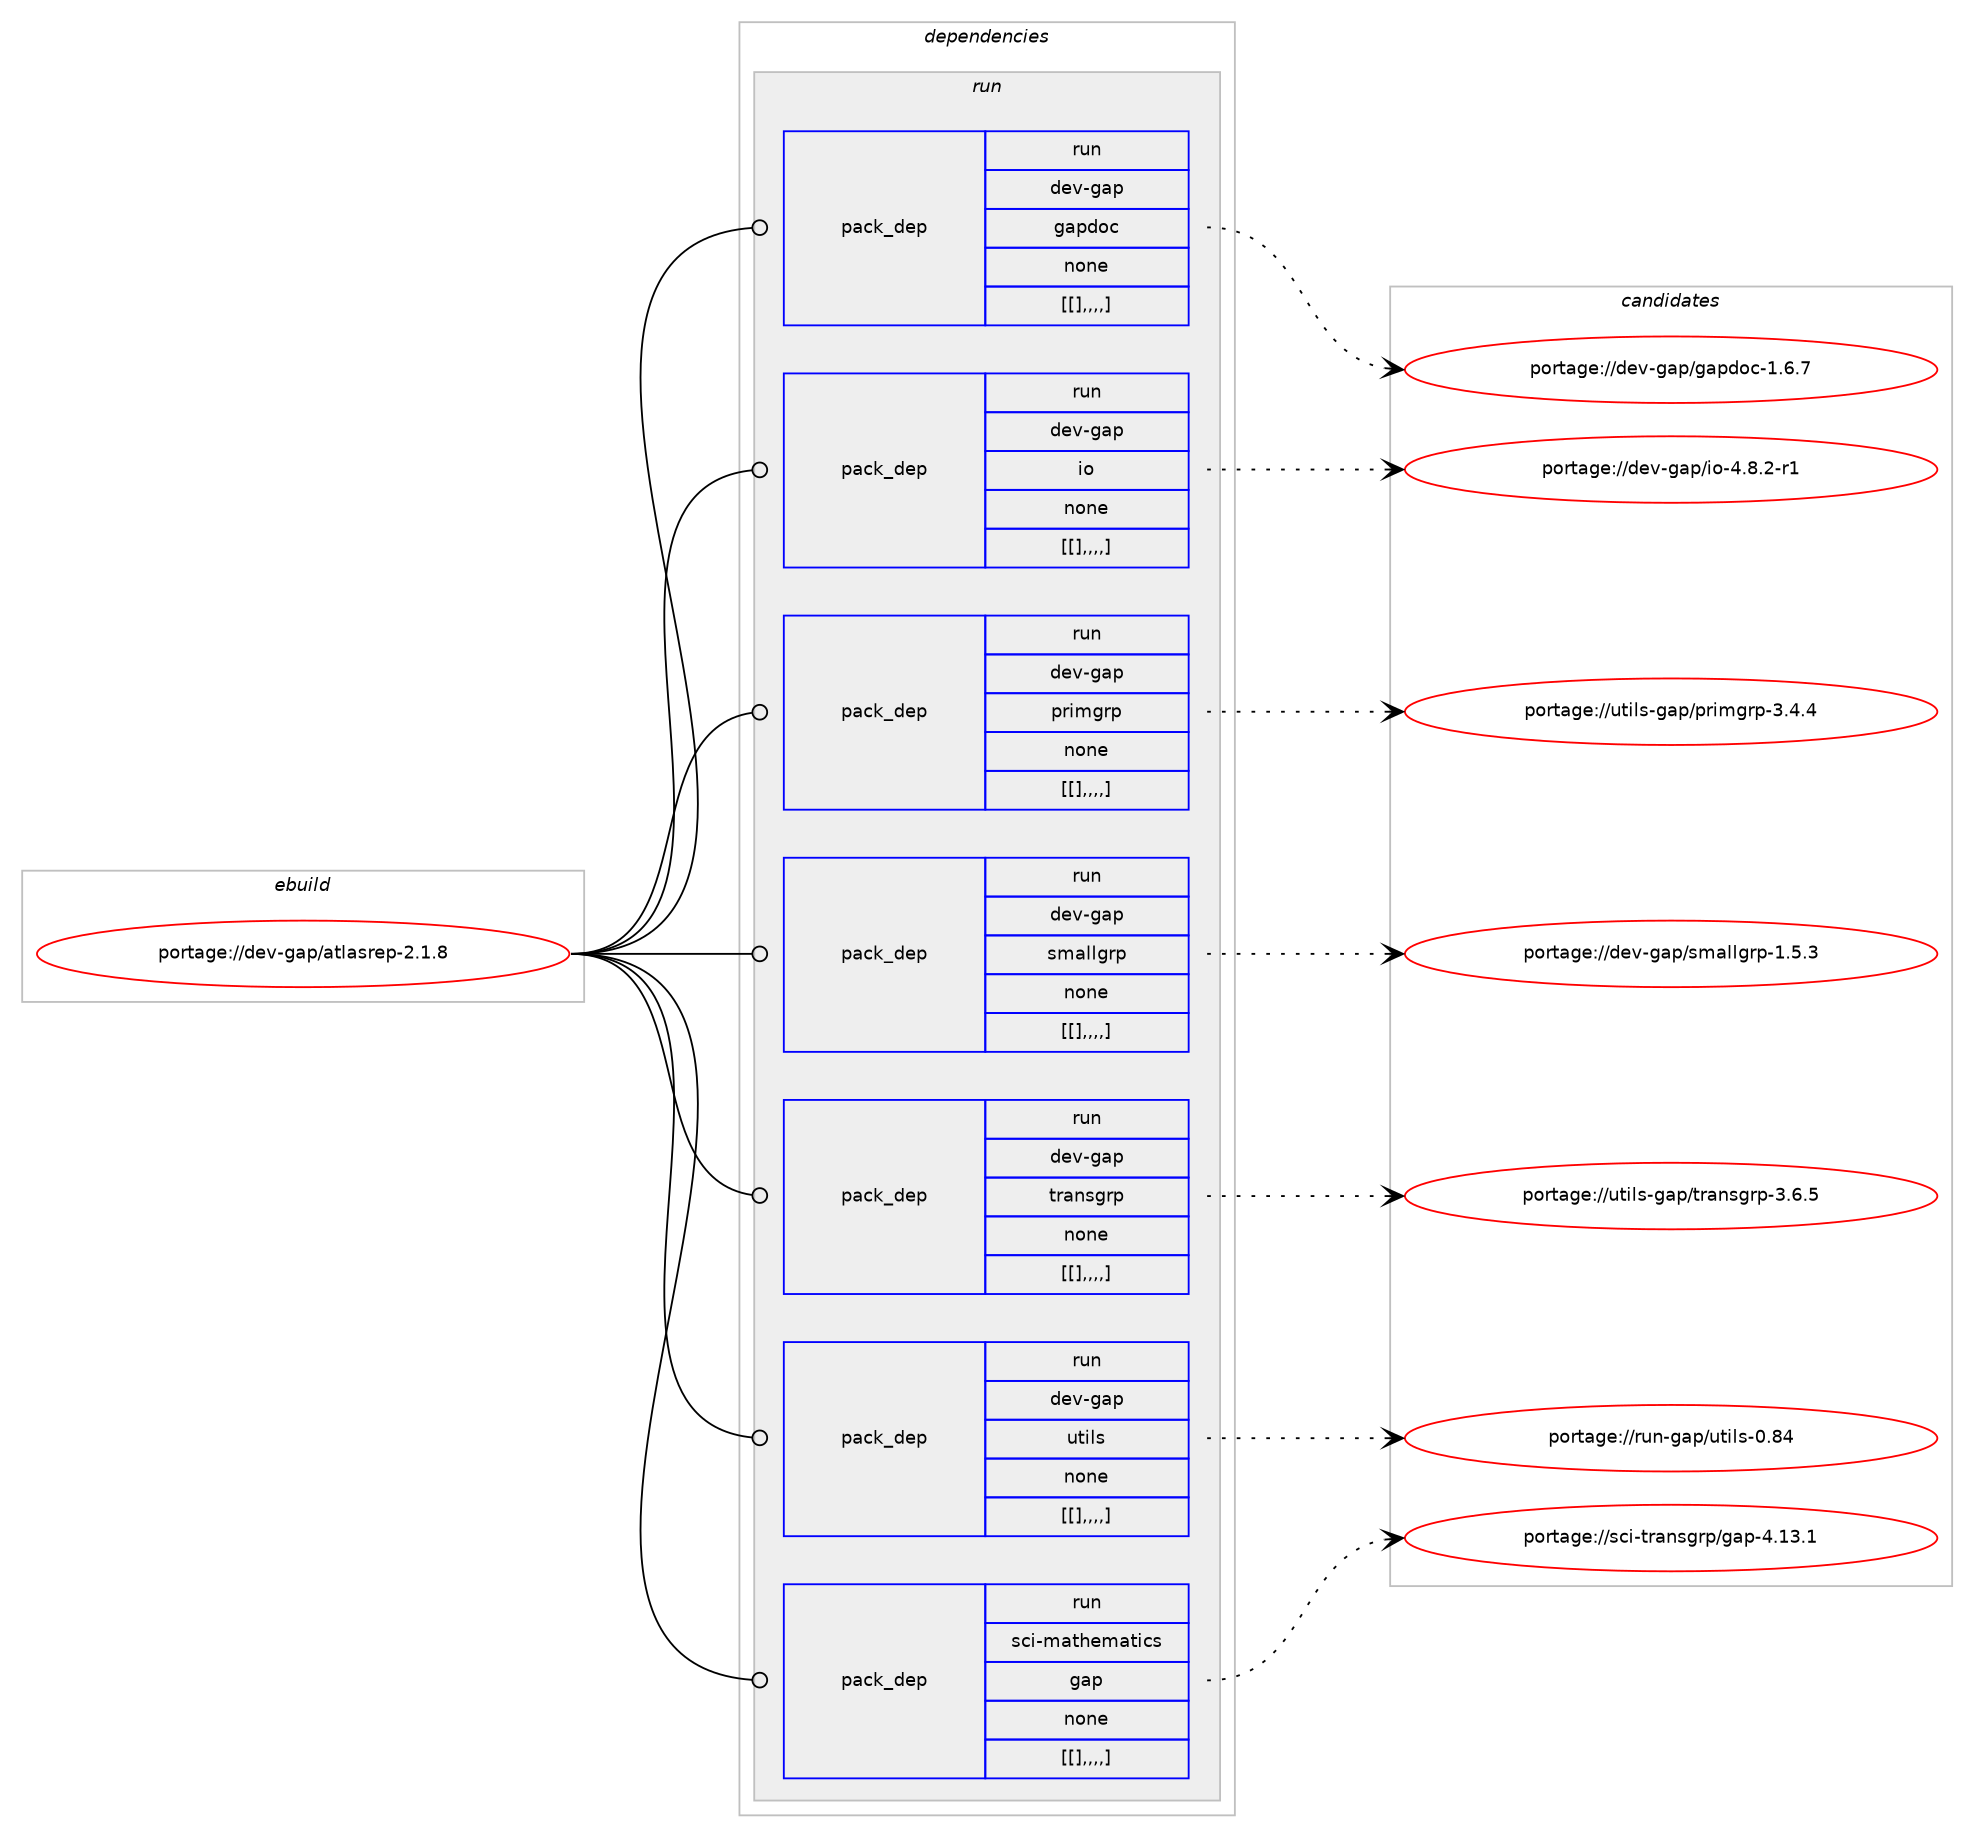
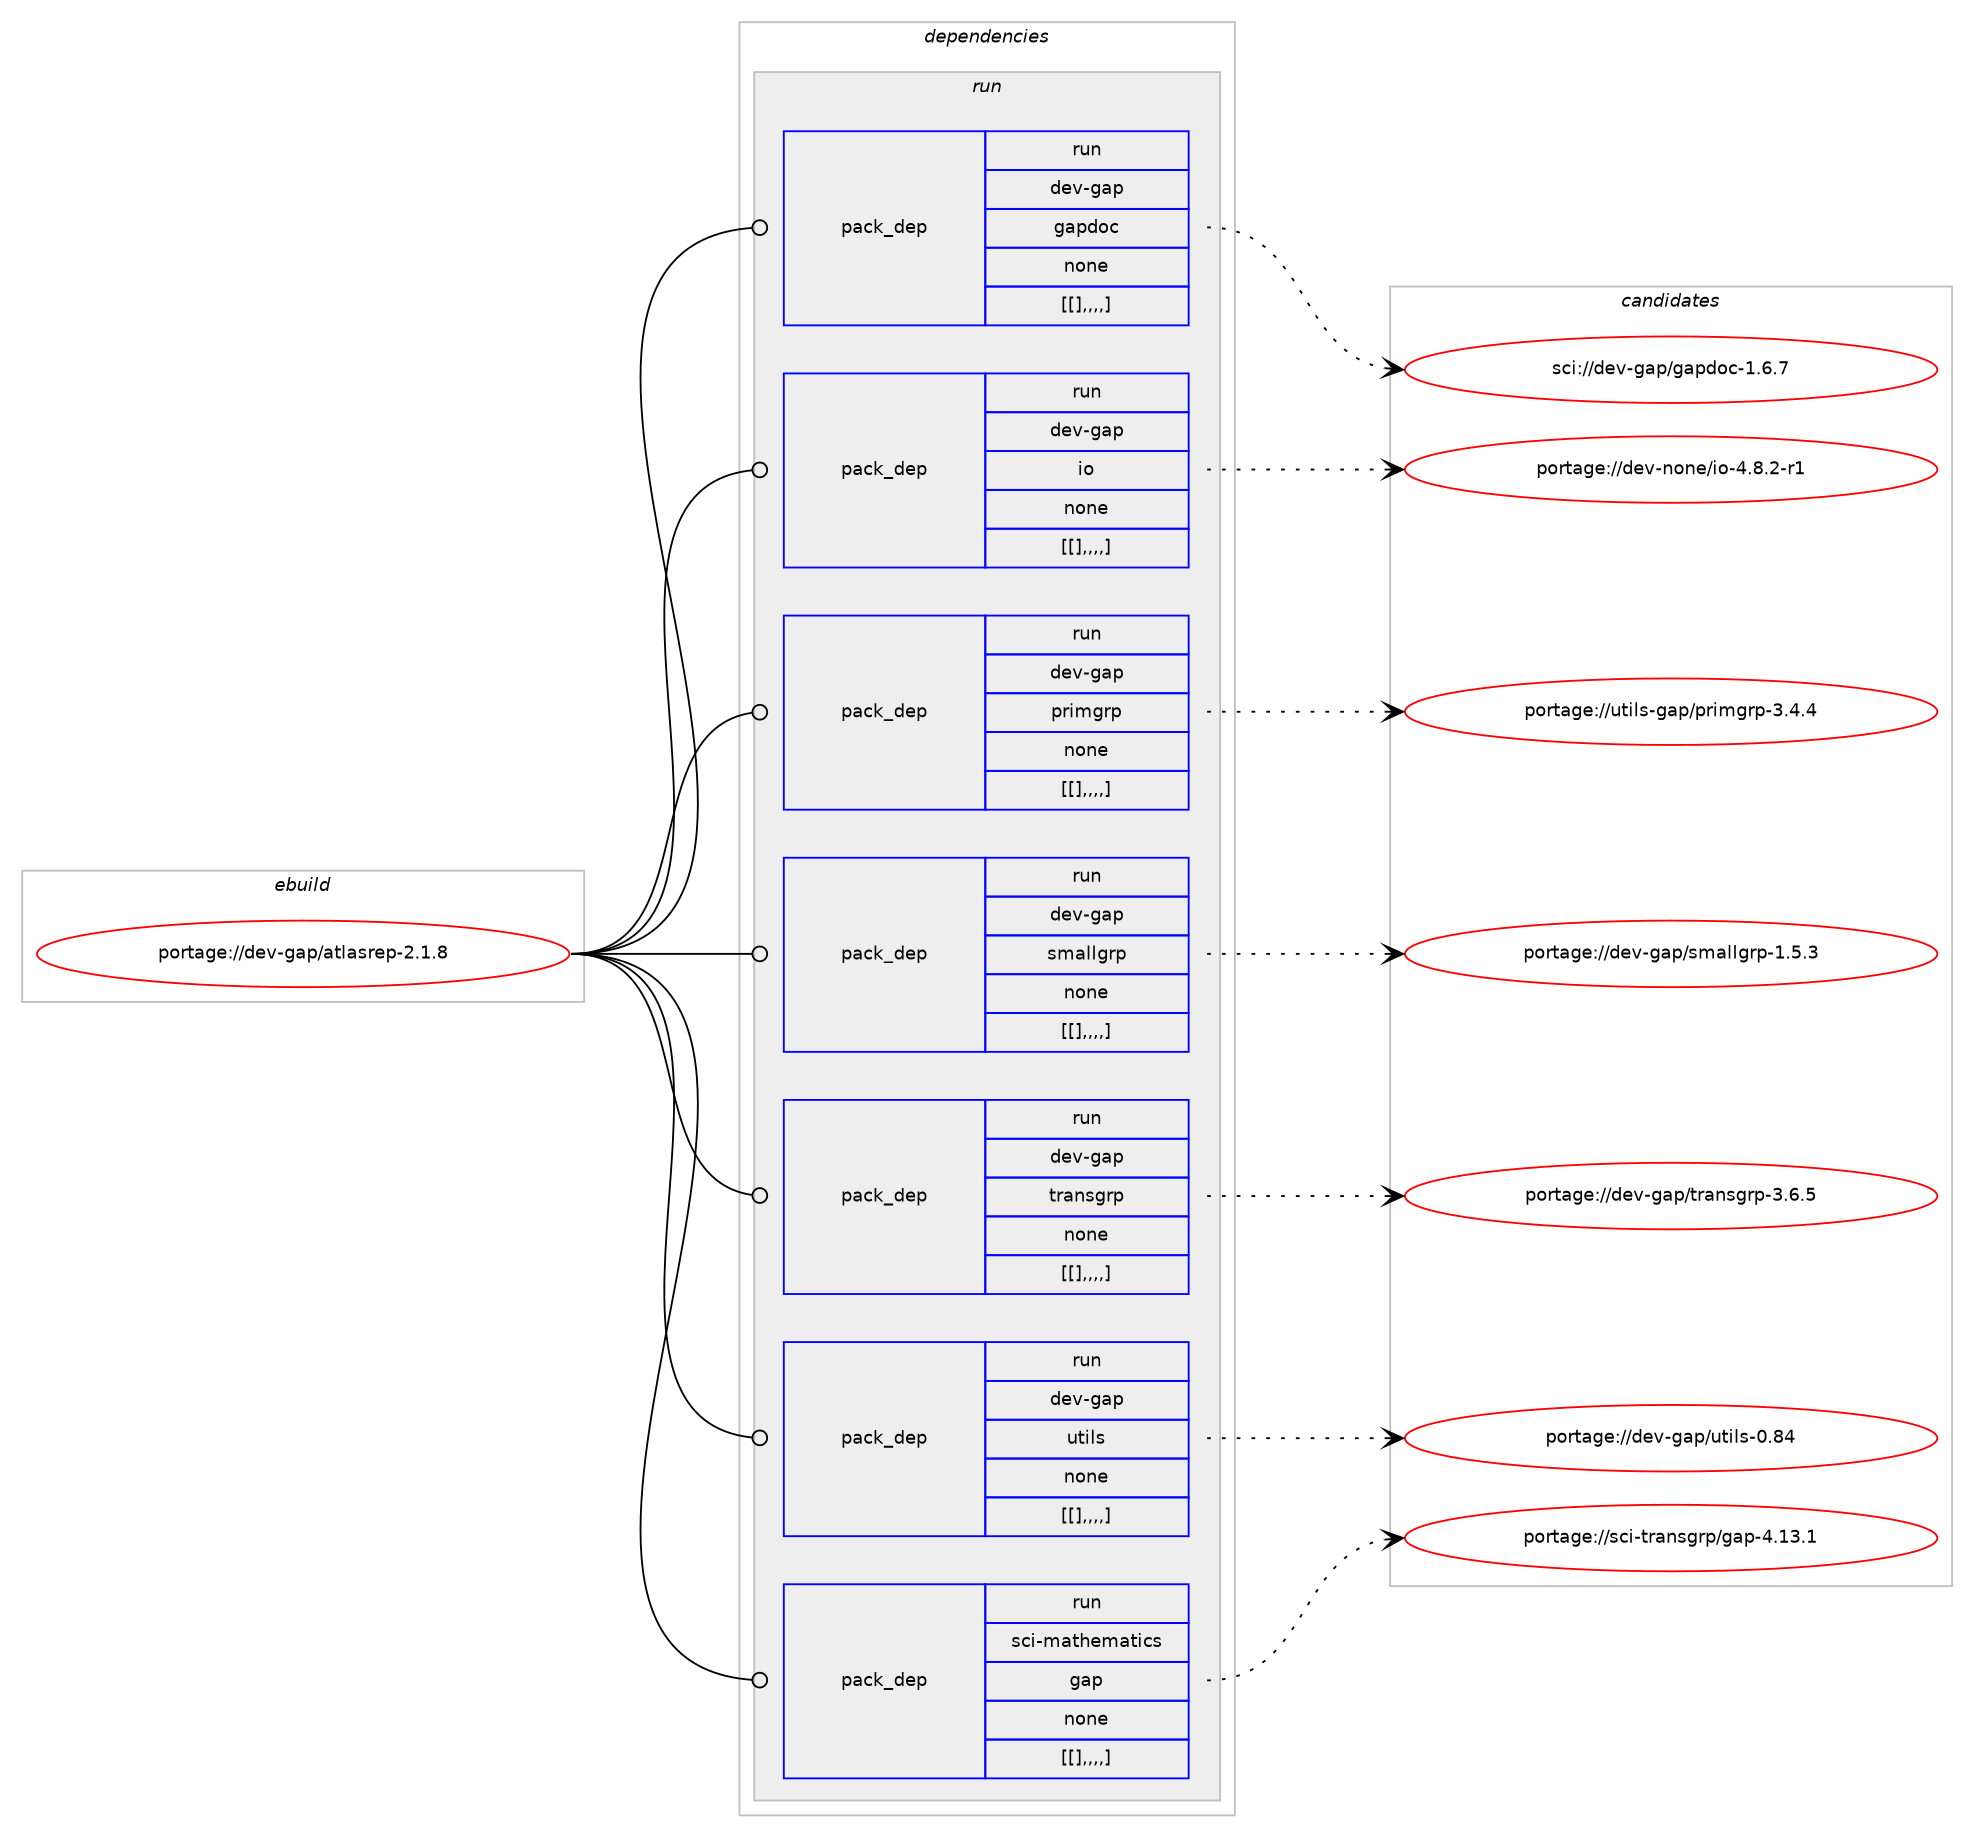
(1671, 370) -> (1671, 370)
(1671, 470) -> (1671, 470)
(1671, 1196) -> (1671, 1196)
(1671, 1438) -> (1671, 1438)
